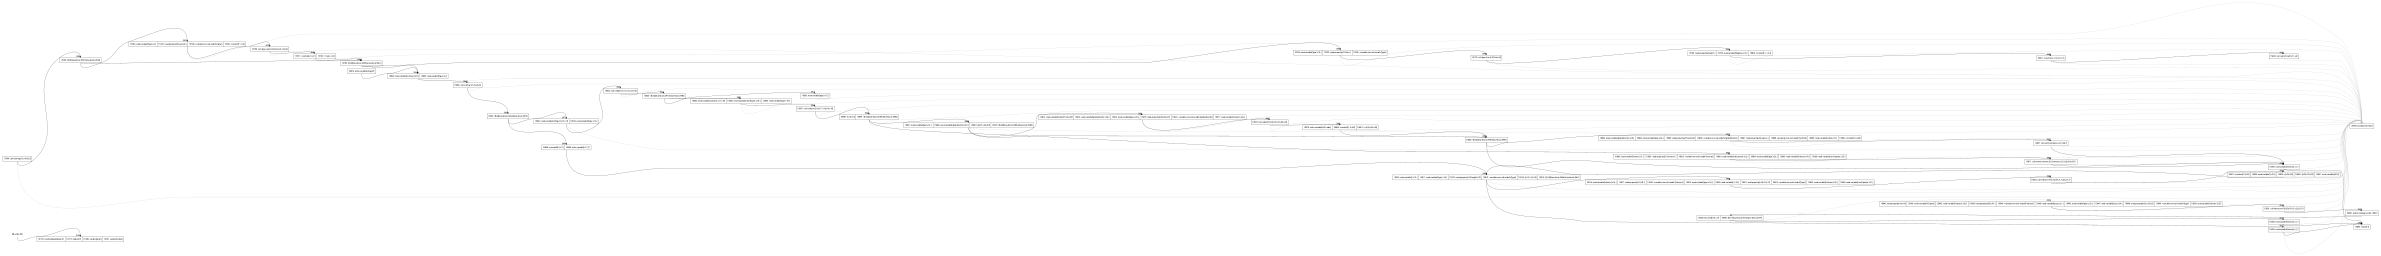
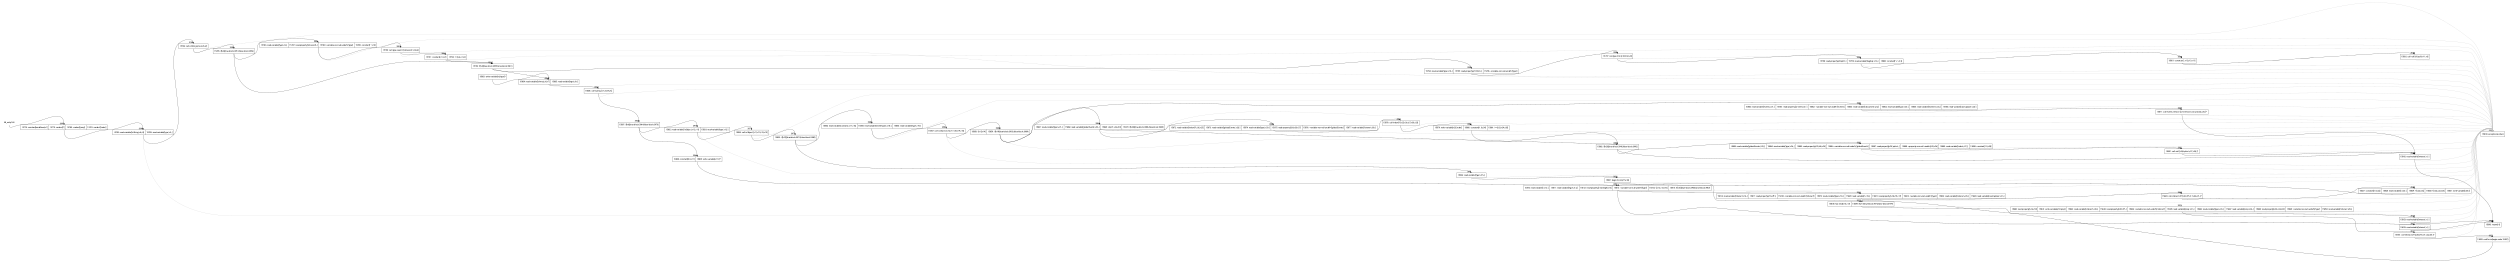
none -> (143, 132)
none -> (1618, 180)
